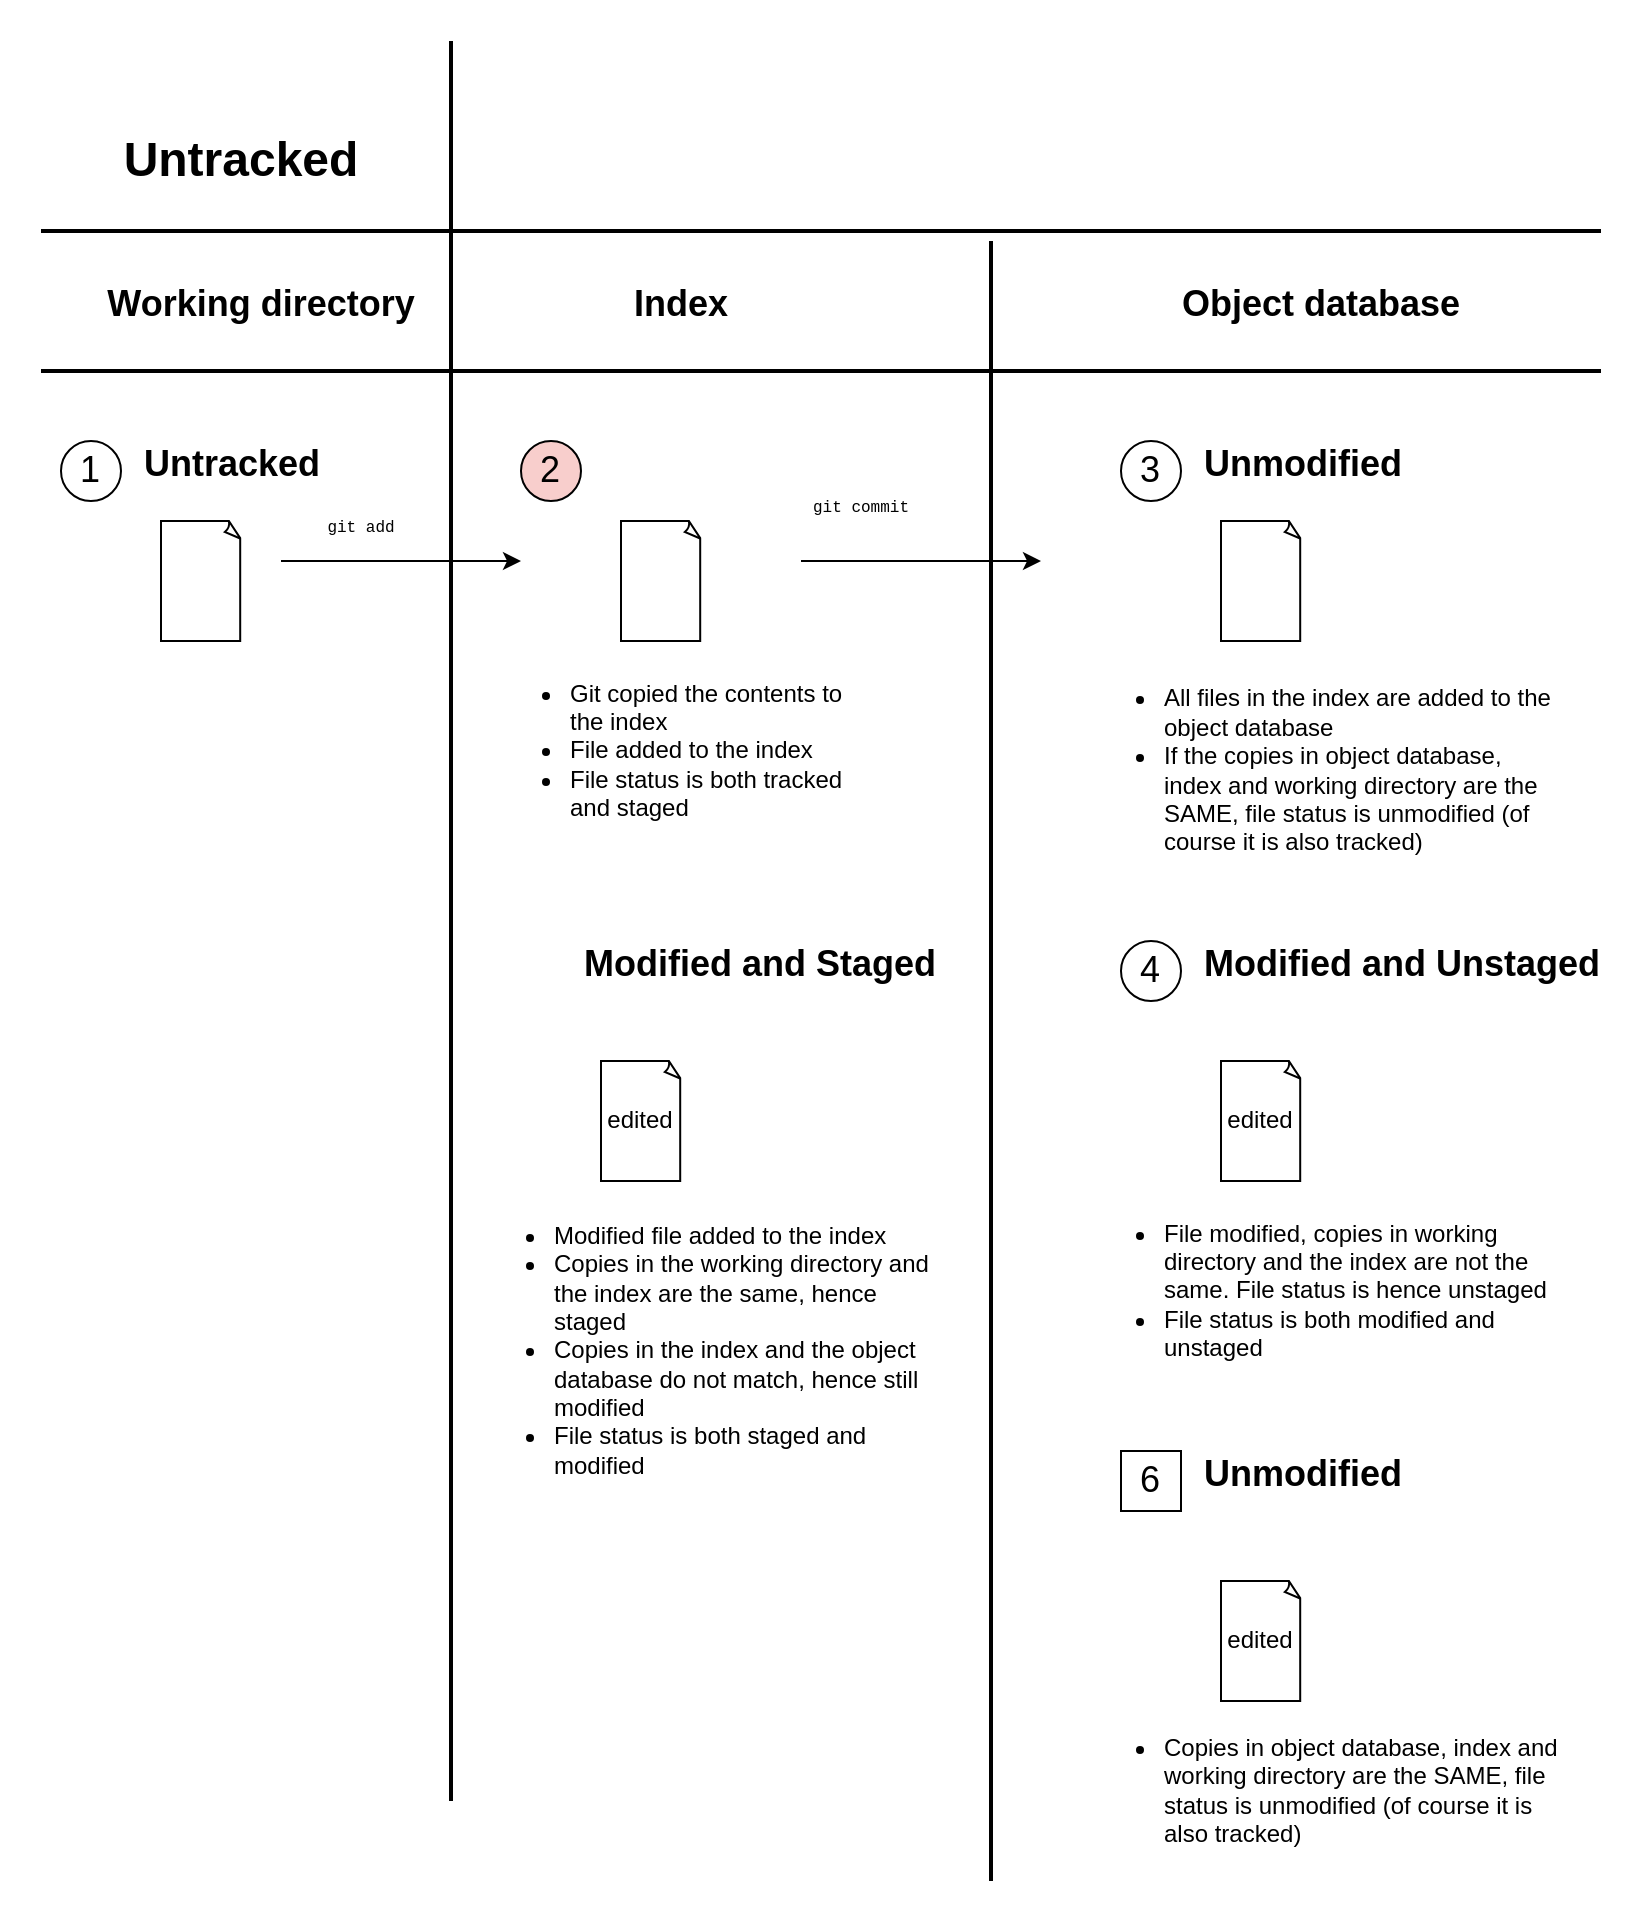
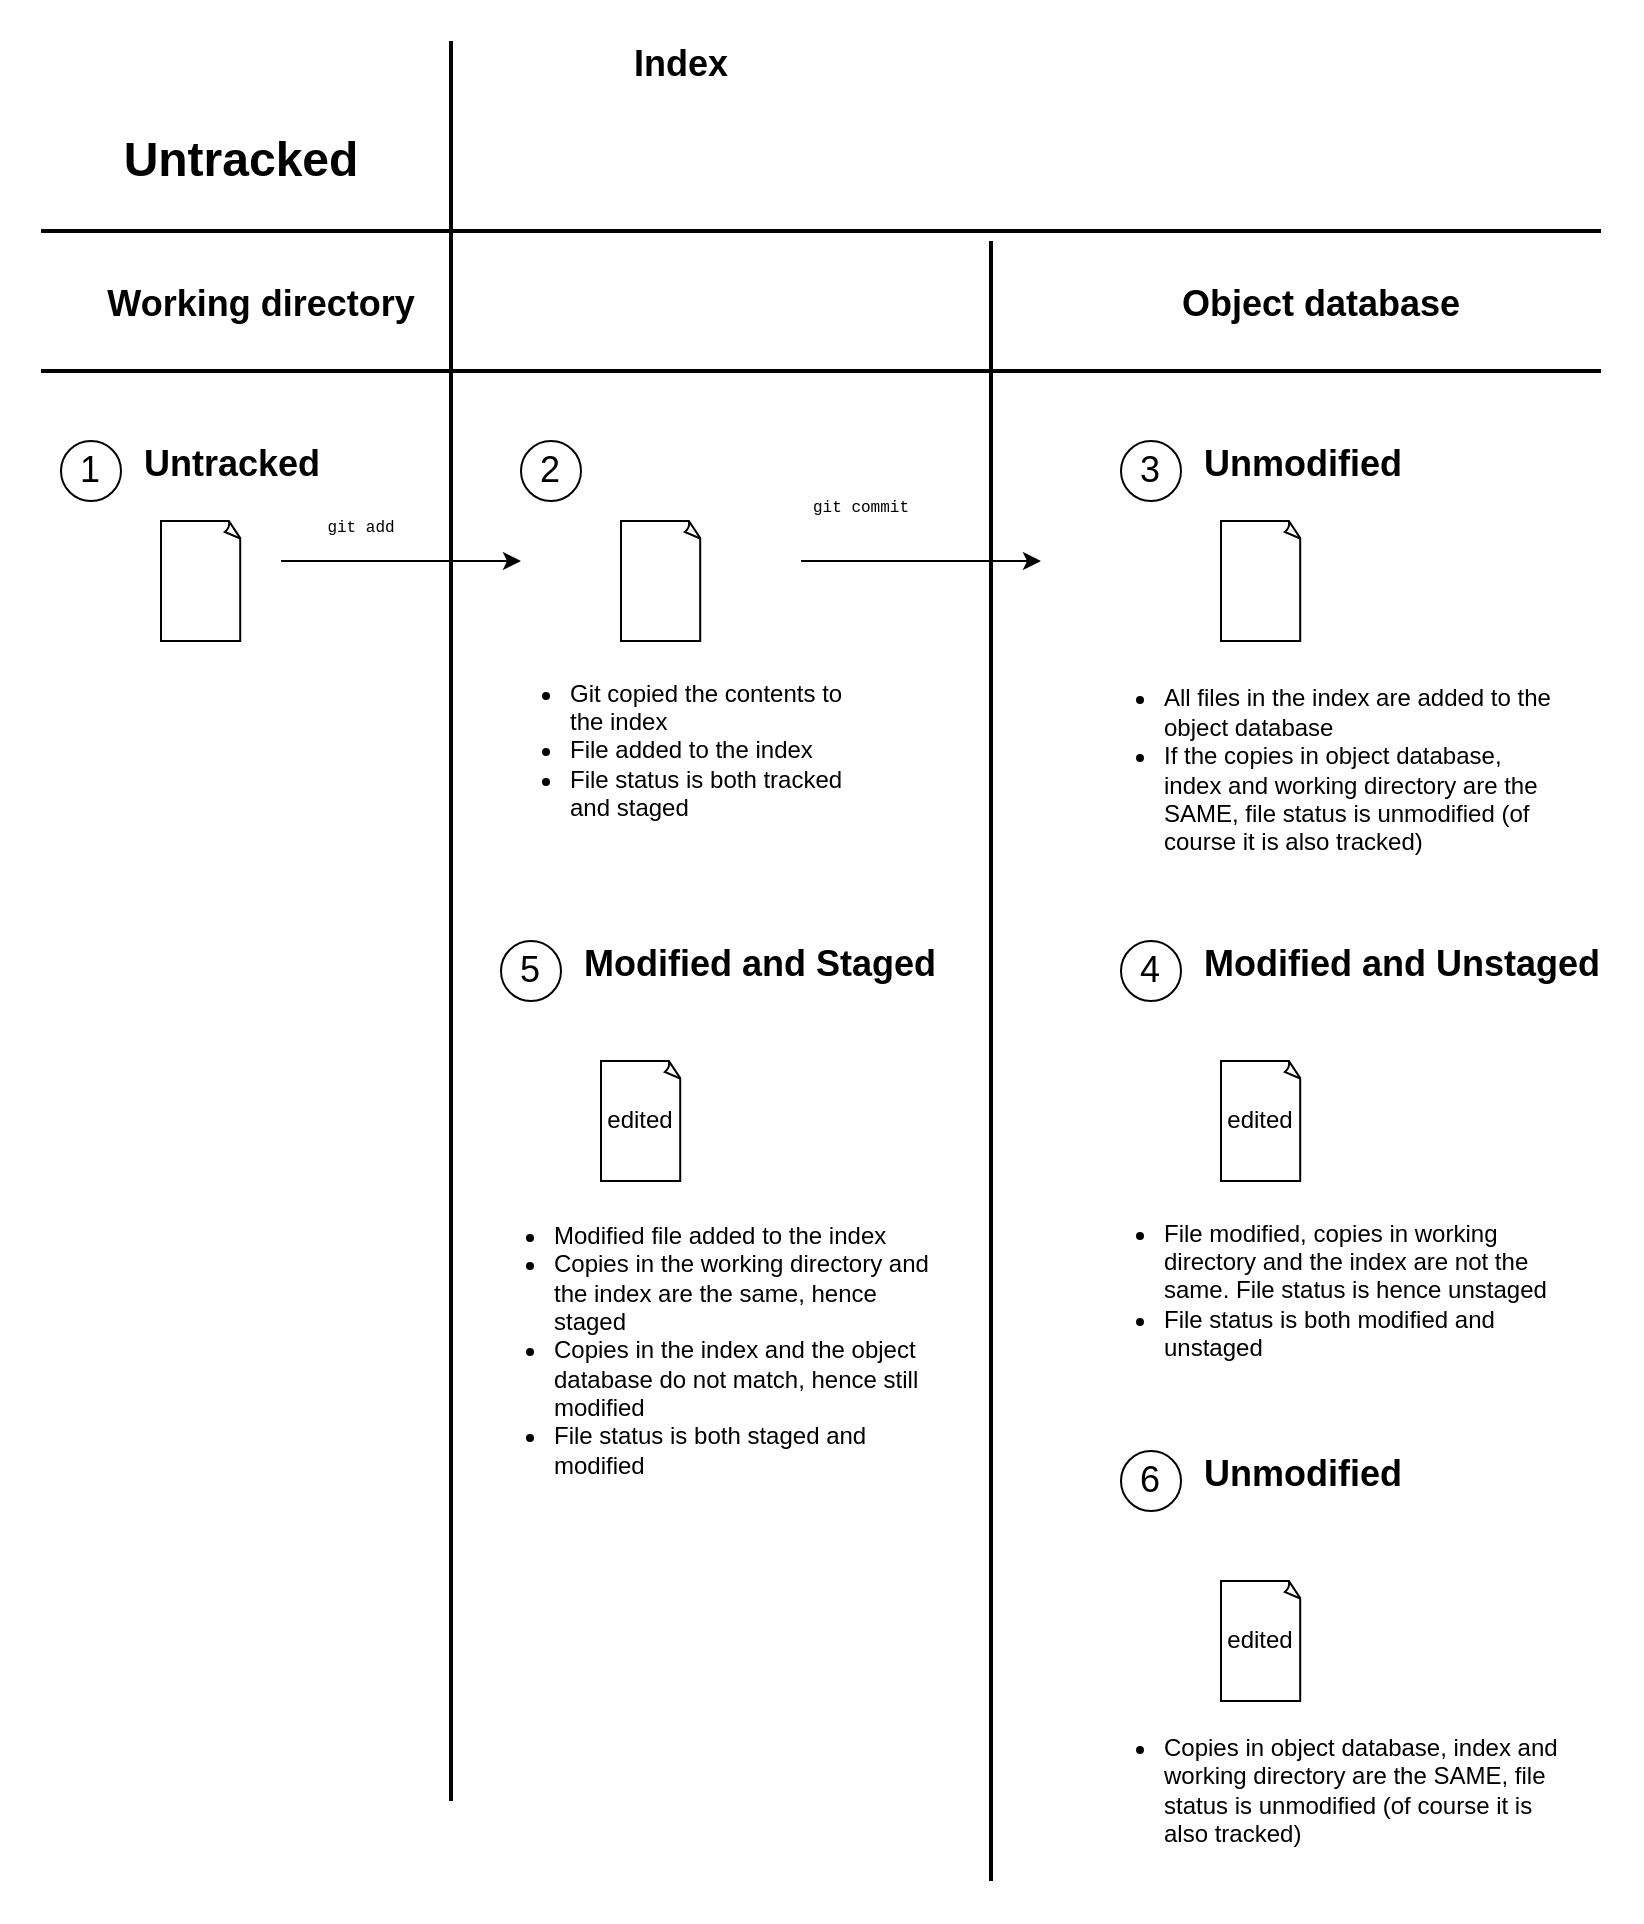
(681, 301) -> (681, 61)
(551, 471) -> (551, 471)
none -> (531, 971)
(1151, 1481) -> (1151, 1481)
